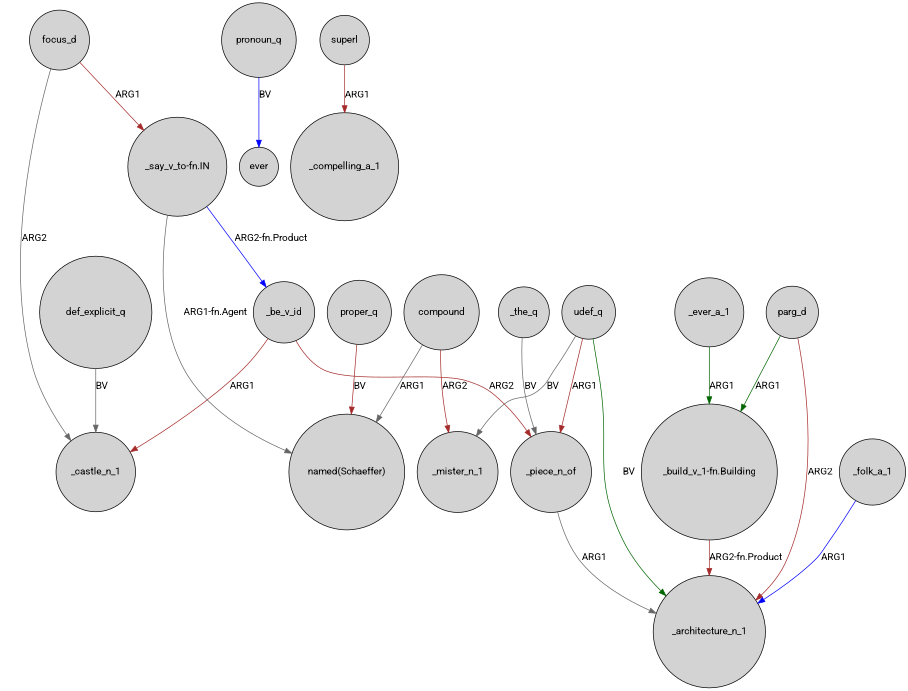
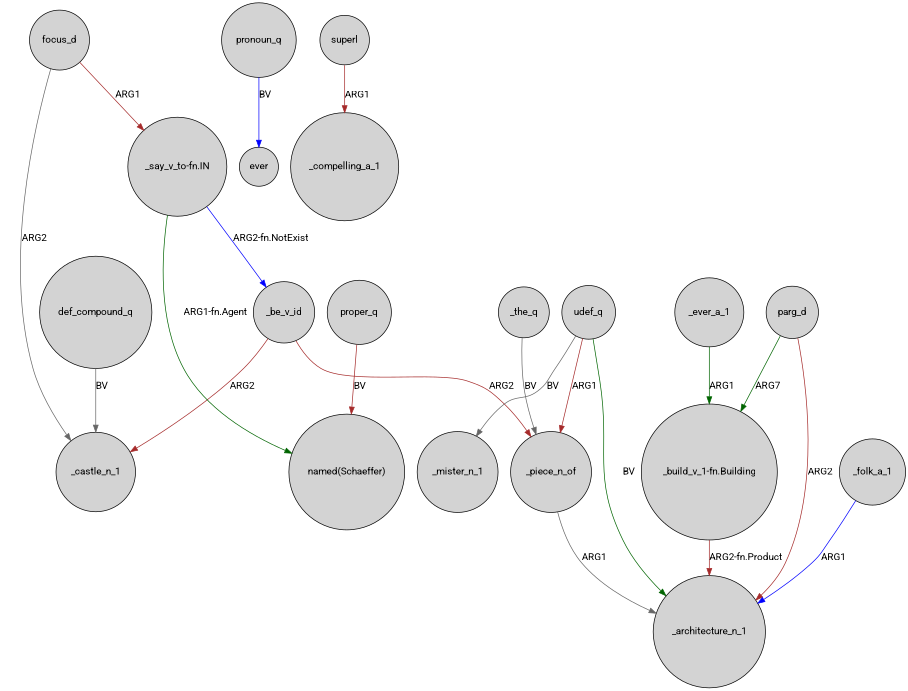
(271, 238) -> (271, 238)
(96, 312) -> (96, 312)
(442, 312) -> none
(179, 358) -> (179, 358)
(242, 386) -> (242, 386)
(768, 386) -> (768, 386)
